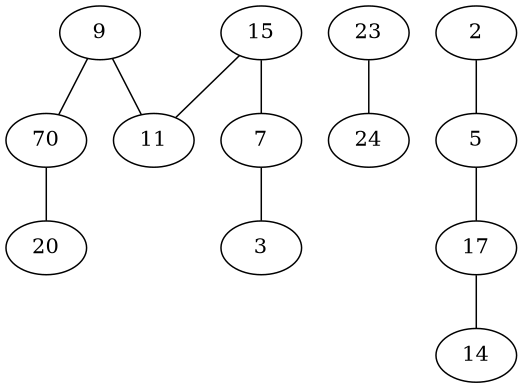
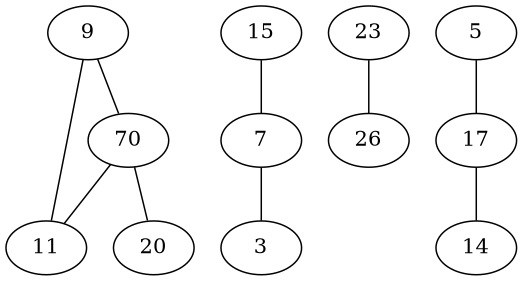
(476, 33) -> none
(208, 86) -> (87, 194)
(369, 140) -> (369, 140)
